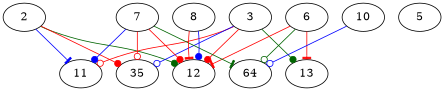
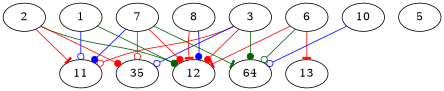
none -> (81, 17)
(275, 42) -> (250, 40)
(51, 44) -> (51, 44)
